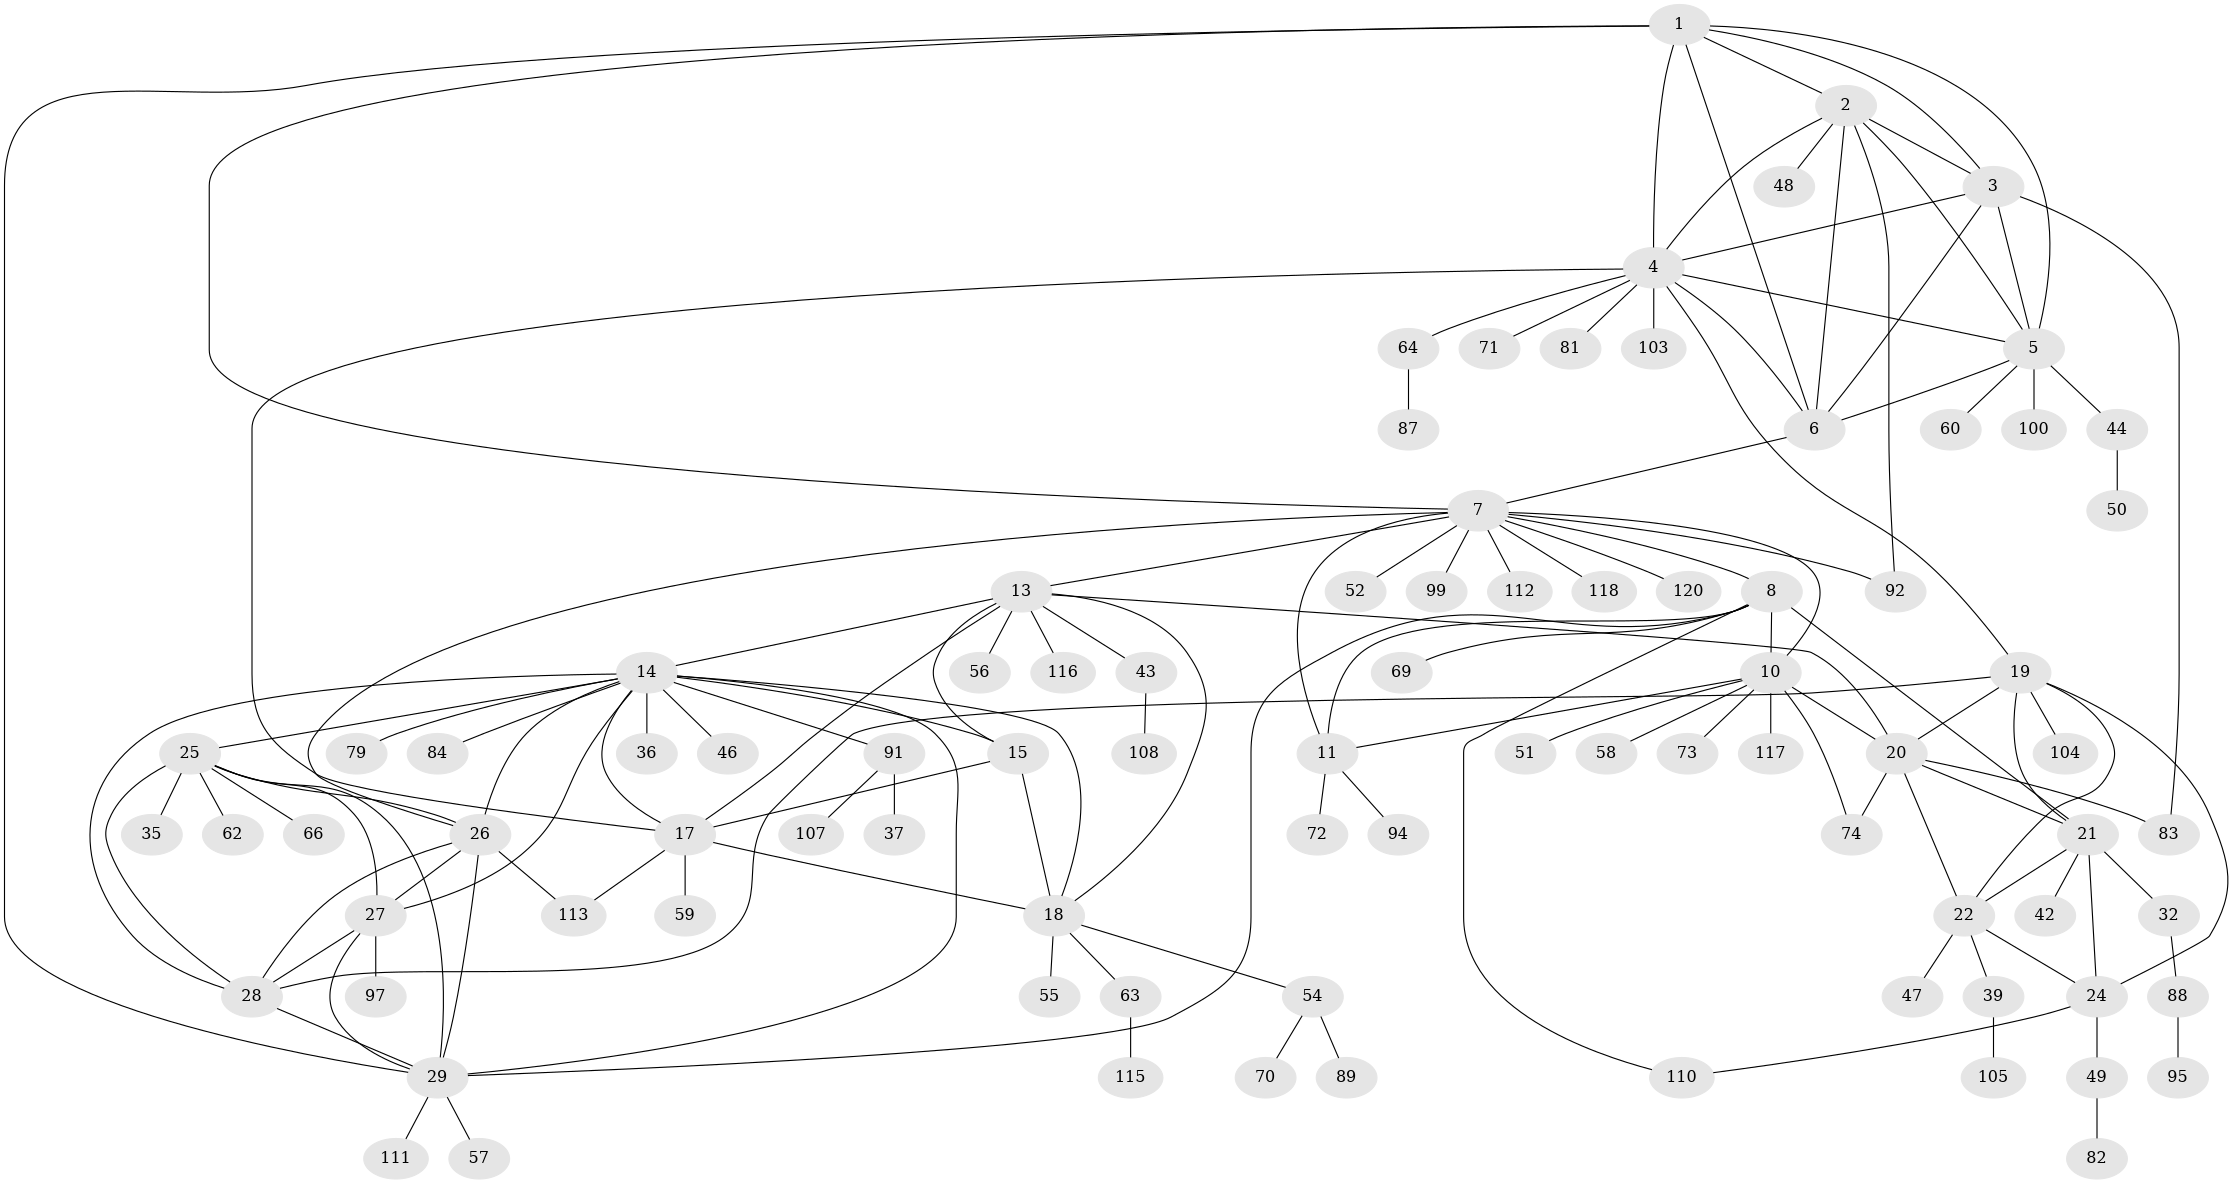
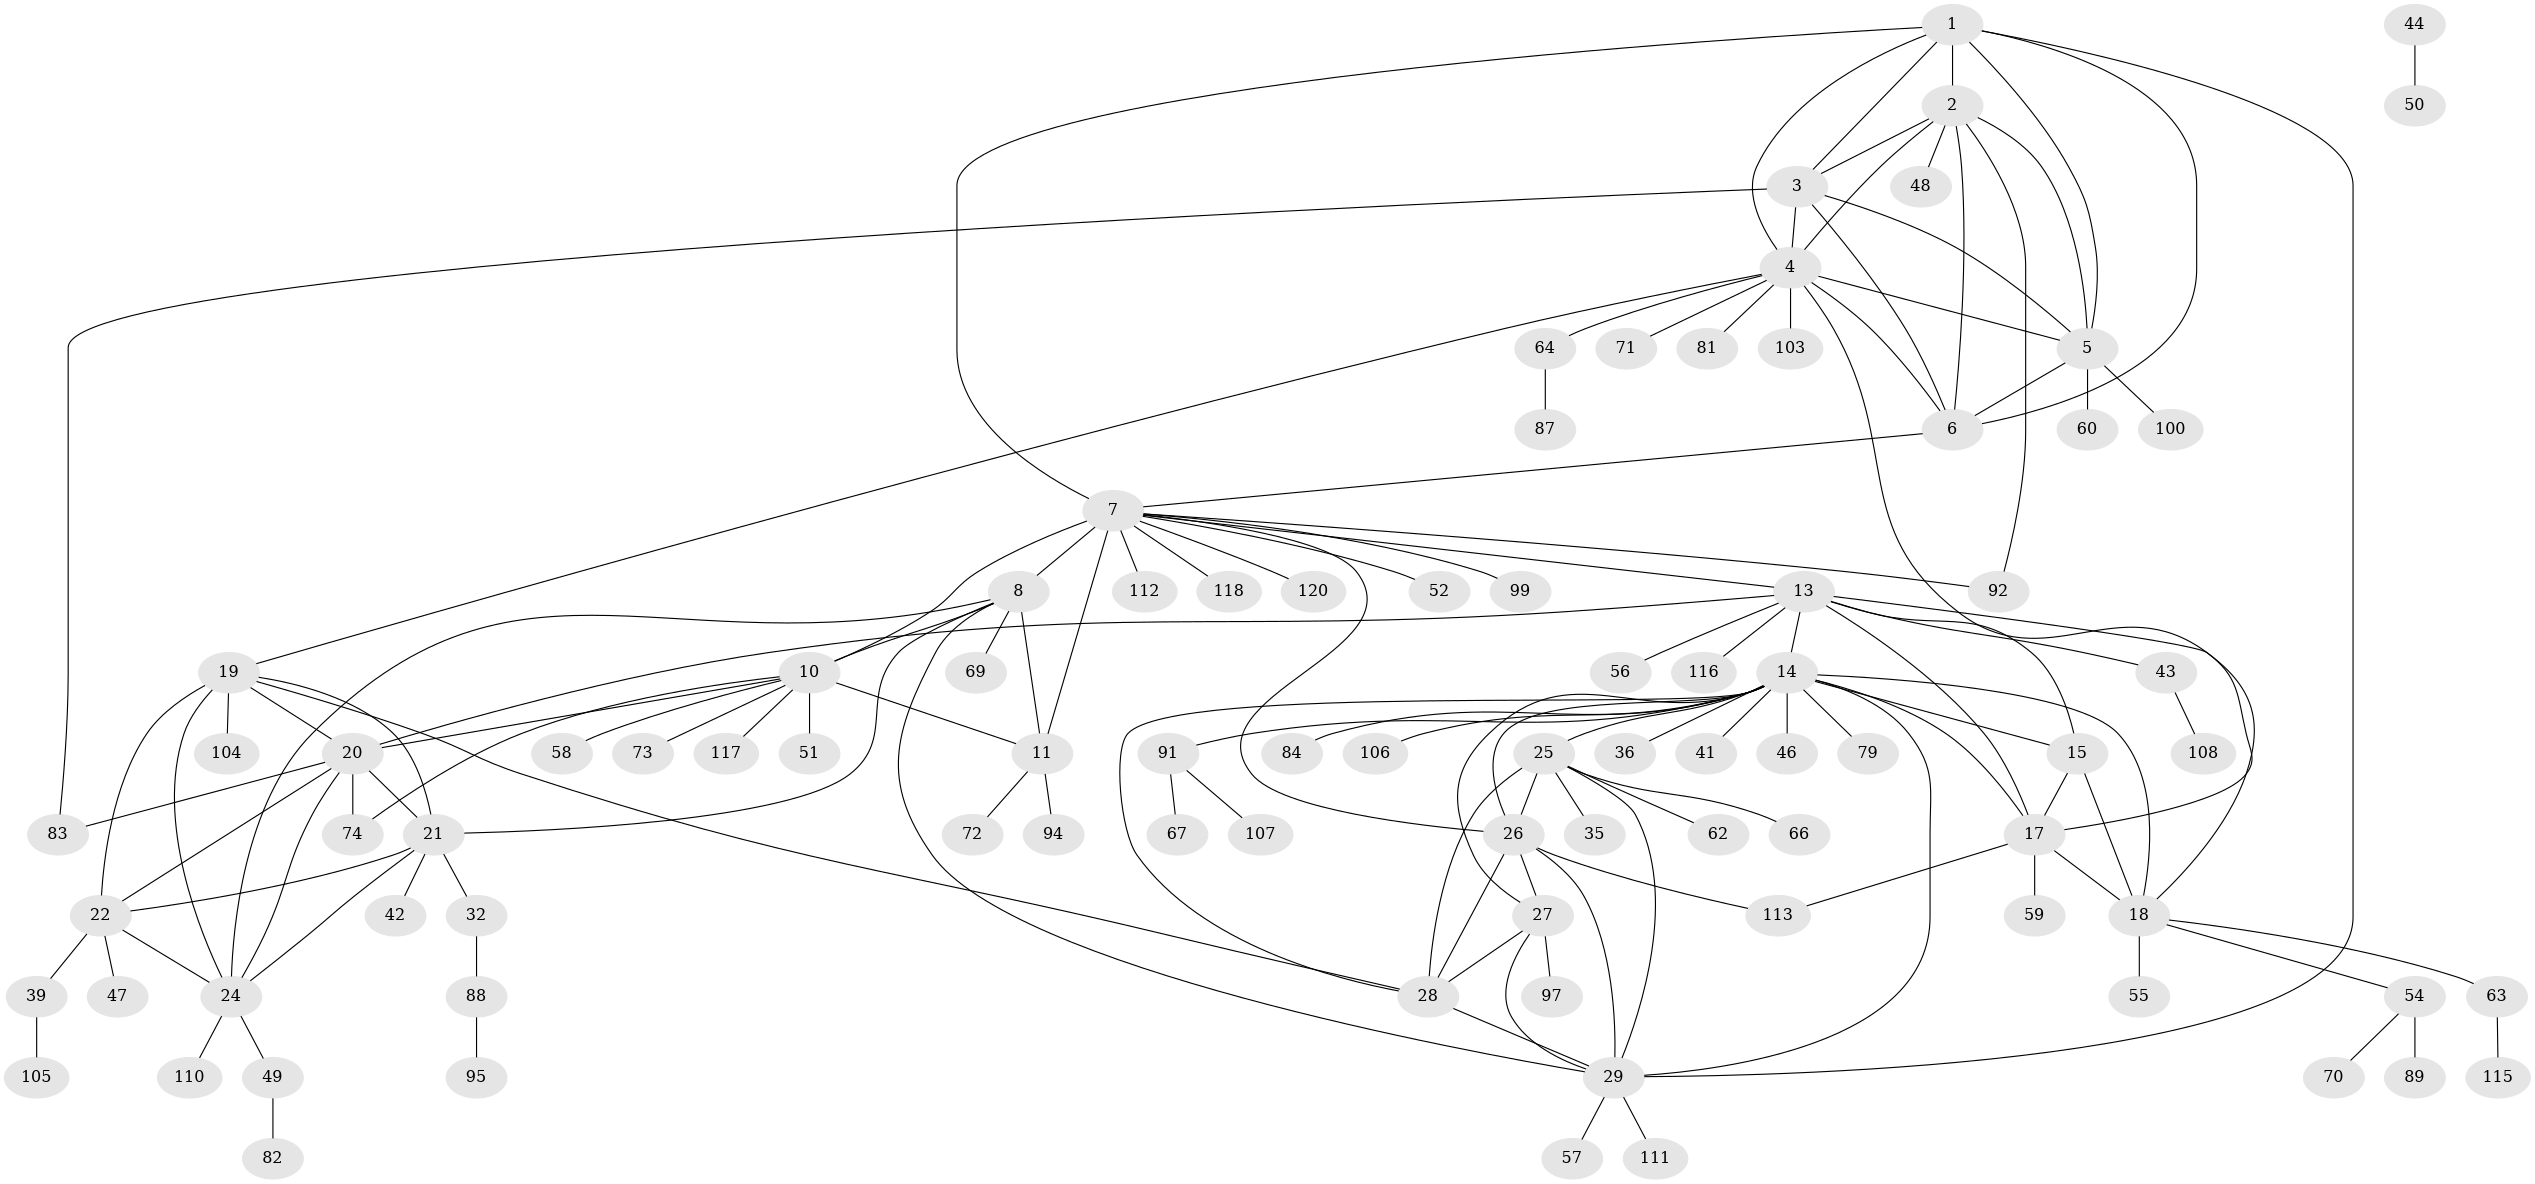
(2076, 389) -> none
none -> (1375, 754)
none -> (1706, 754)
(1464, 803) -> (506, 624)
(344, 804) -> none
(894, 835) -> (1177, 835)
none -> (288, 874)
